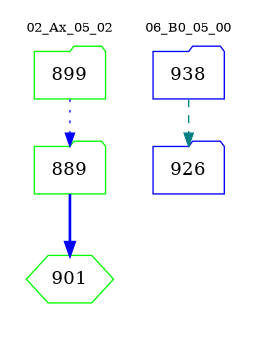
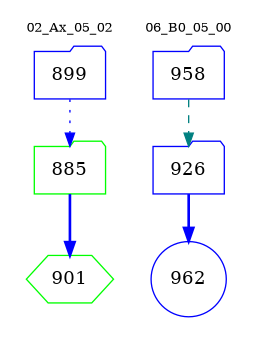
(70, 75) -> (70, 75)
(189, 75) -> (189, 75)
(70, 170) -> (70, 170)
none -> (189, 279)
